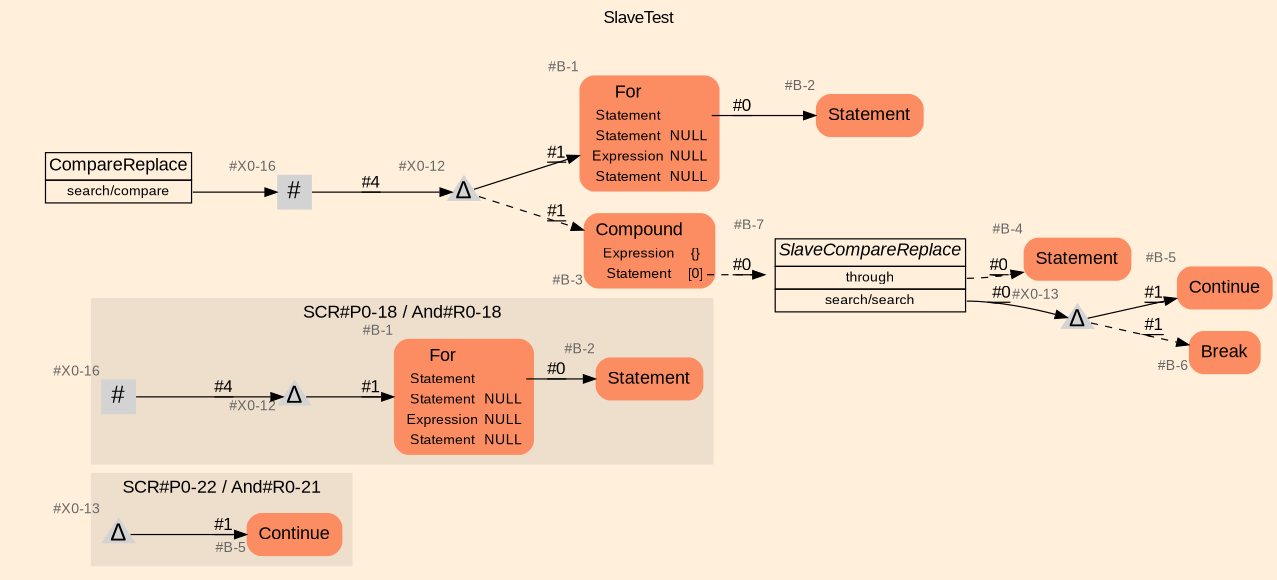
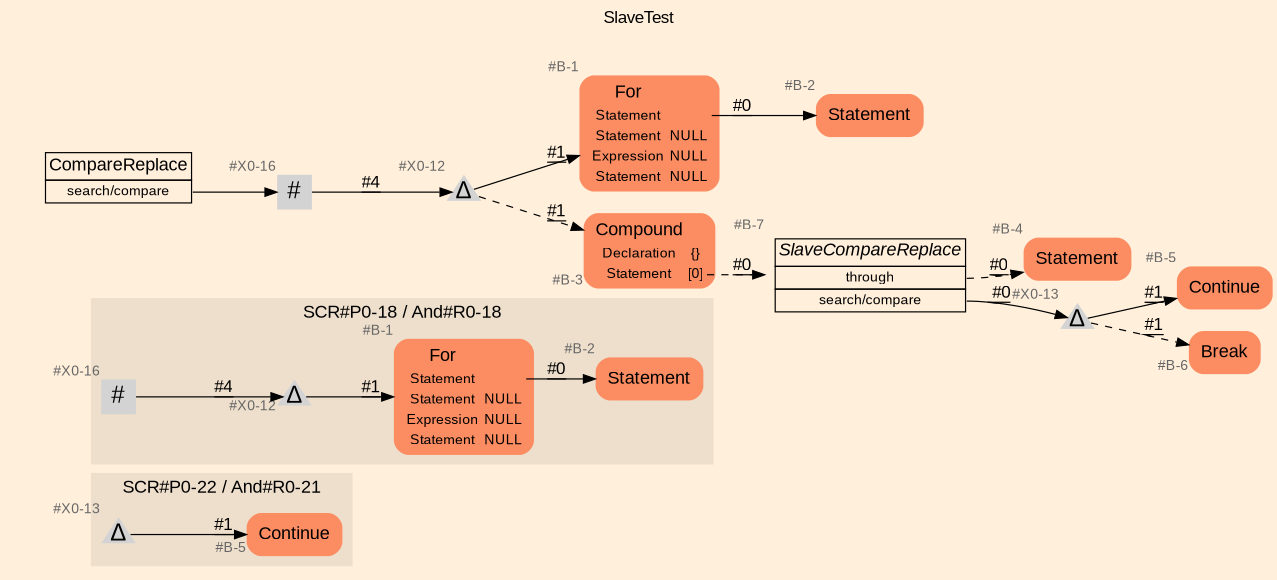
(639, 253) -> (639, 253)
(870, 300) -> (870, 300)
